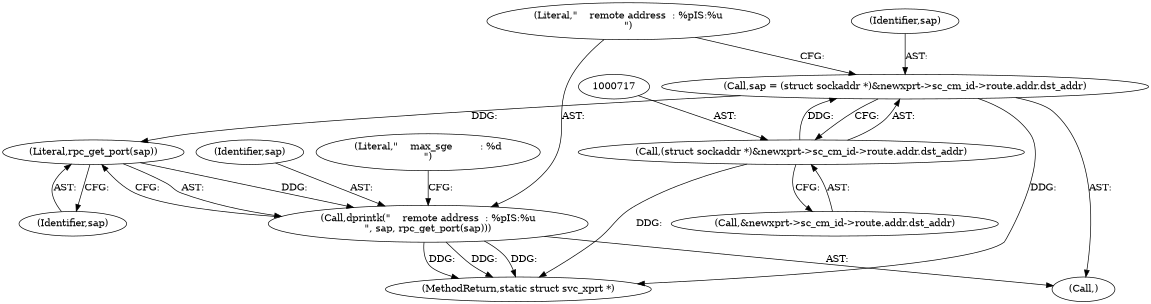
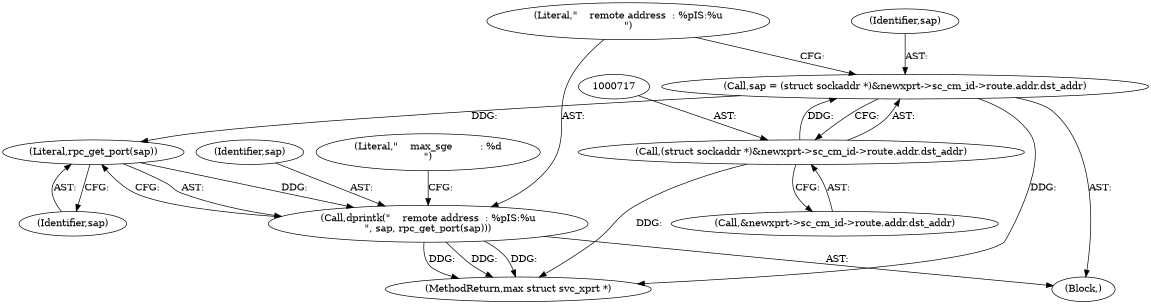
(518, 289) -> (518, 289)
(1083, 289) -> (1083, 289)
